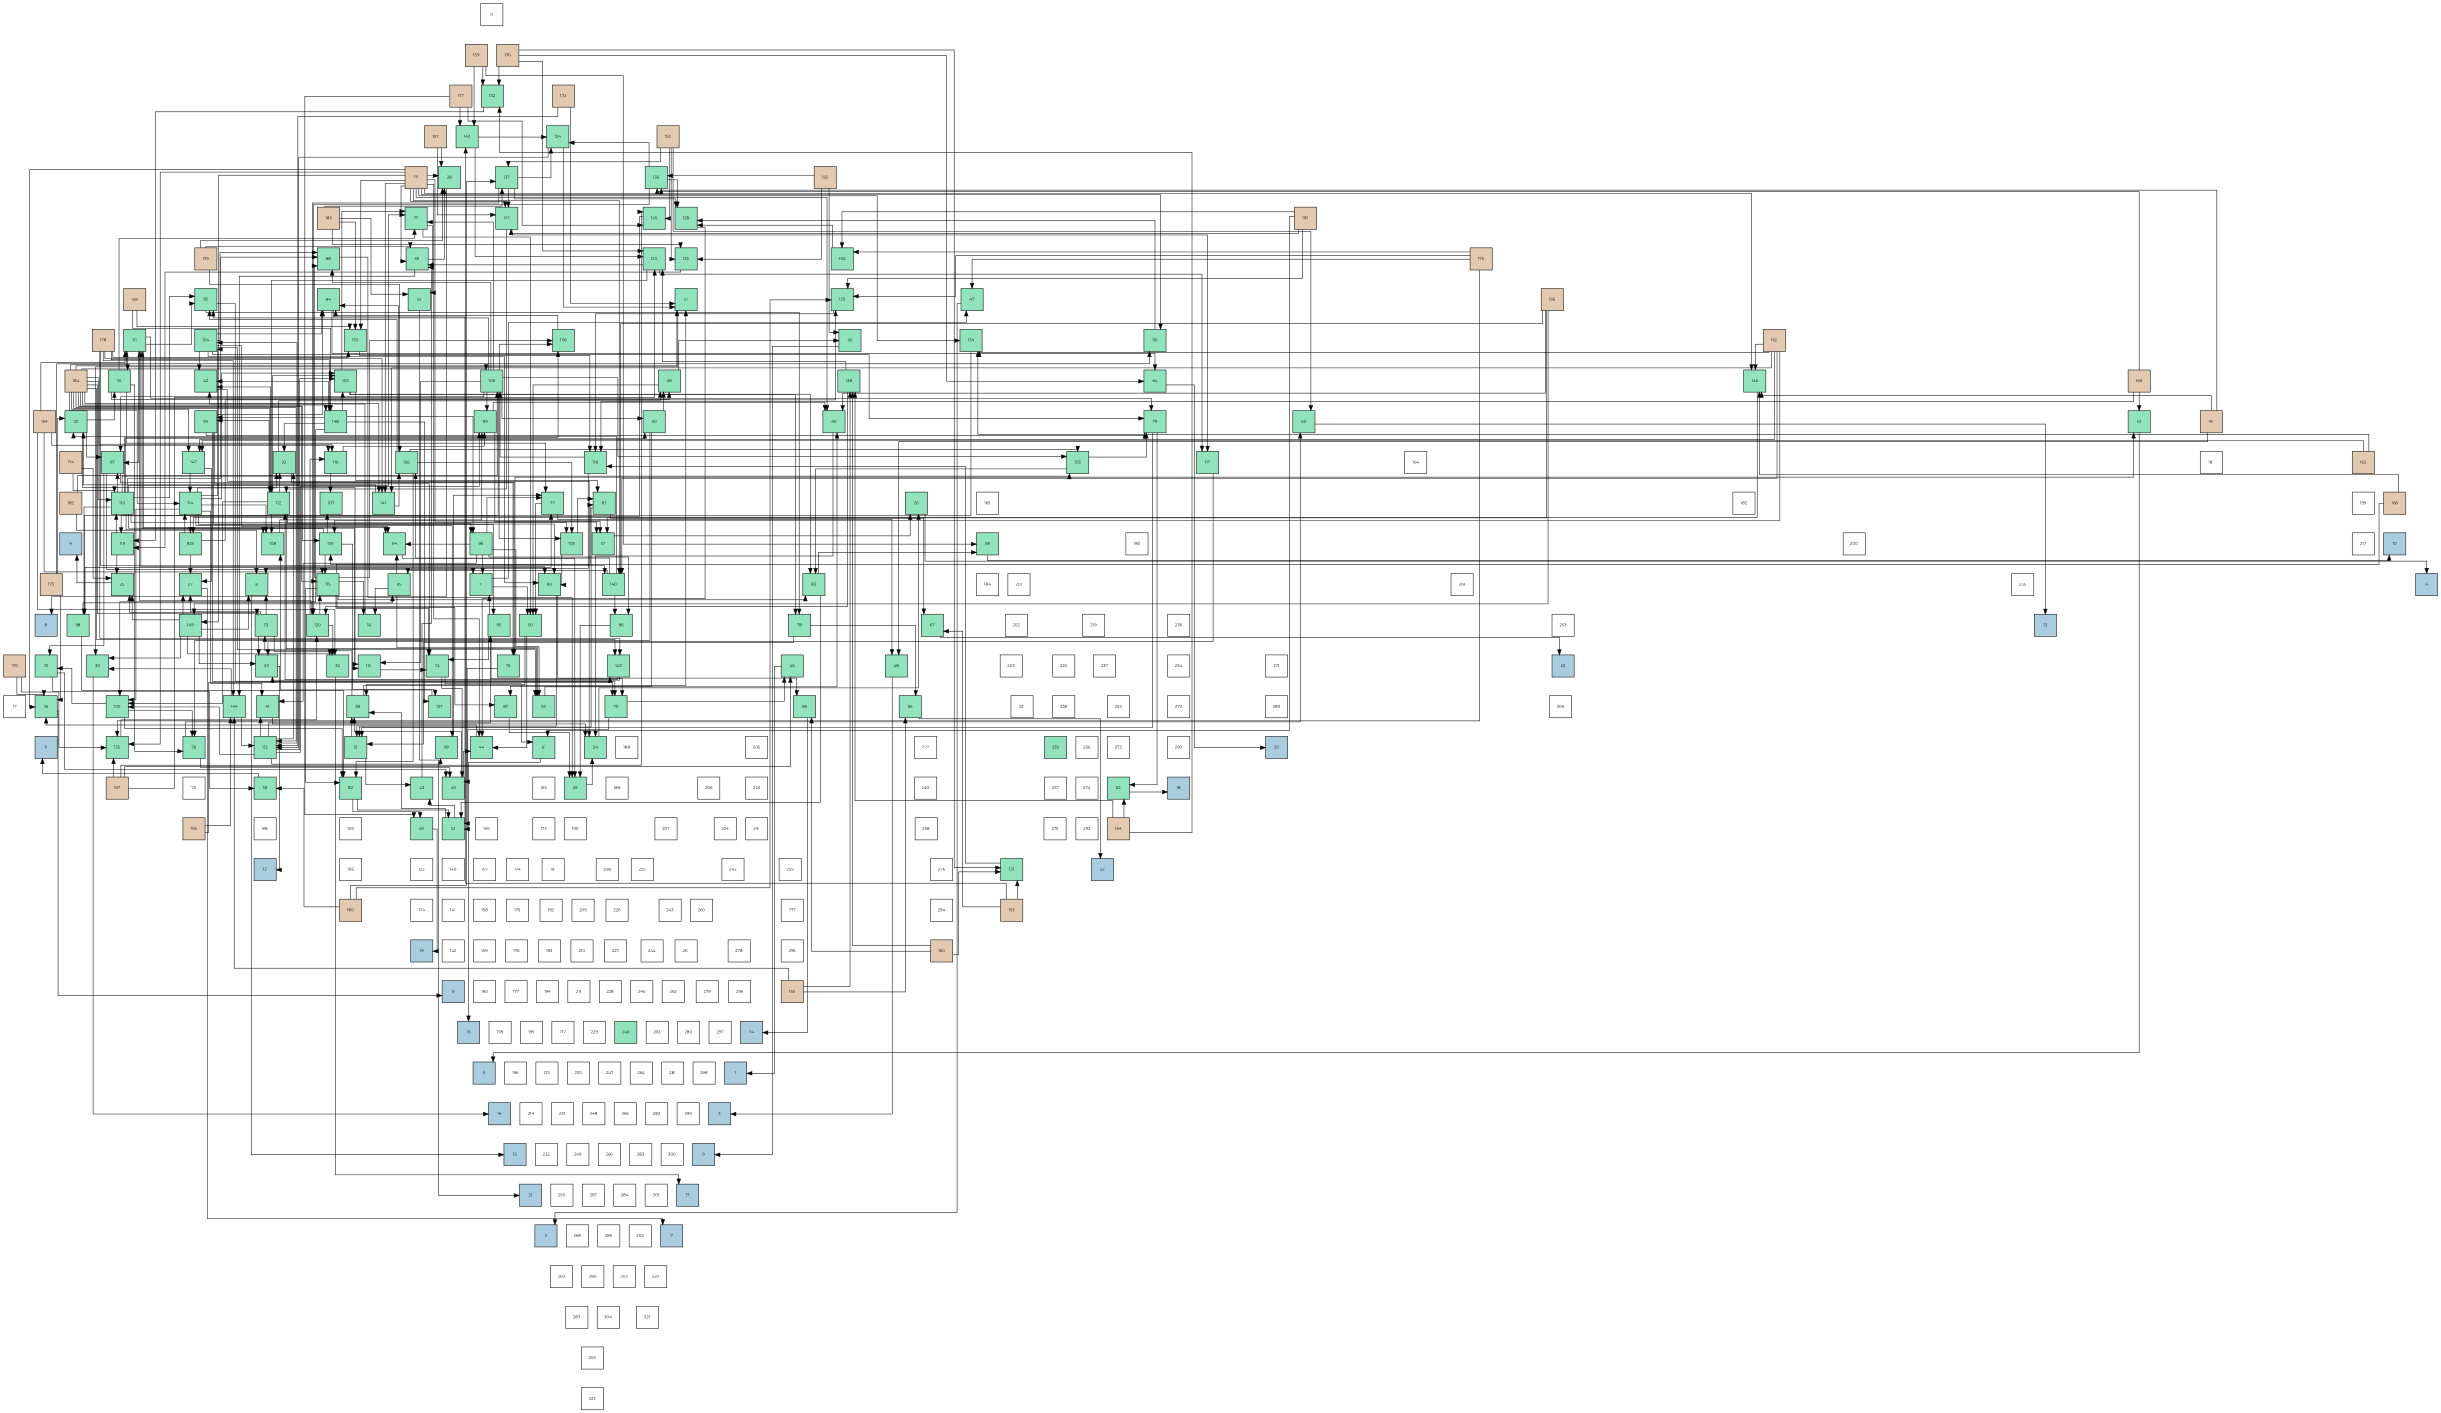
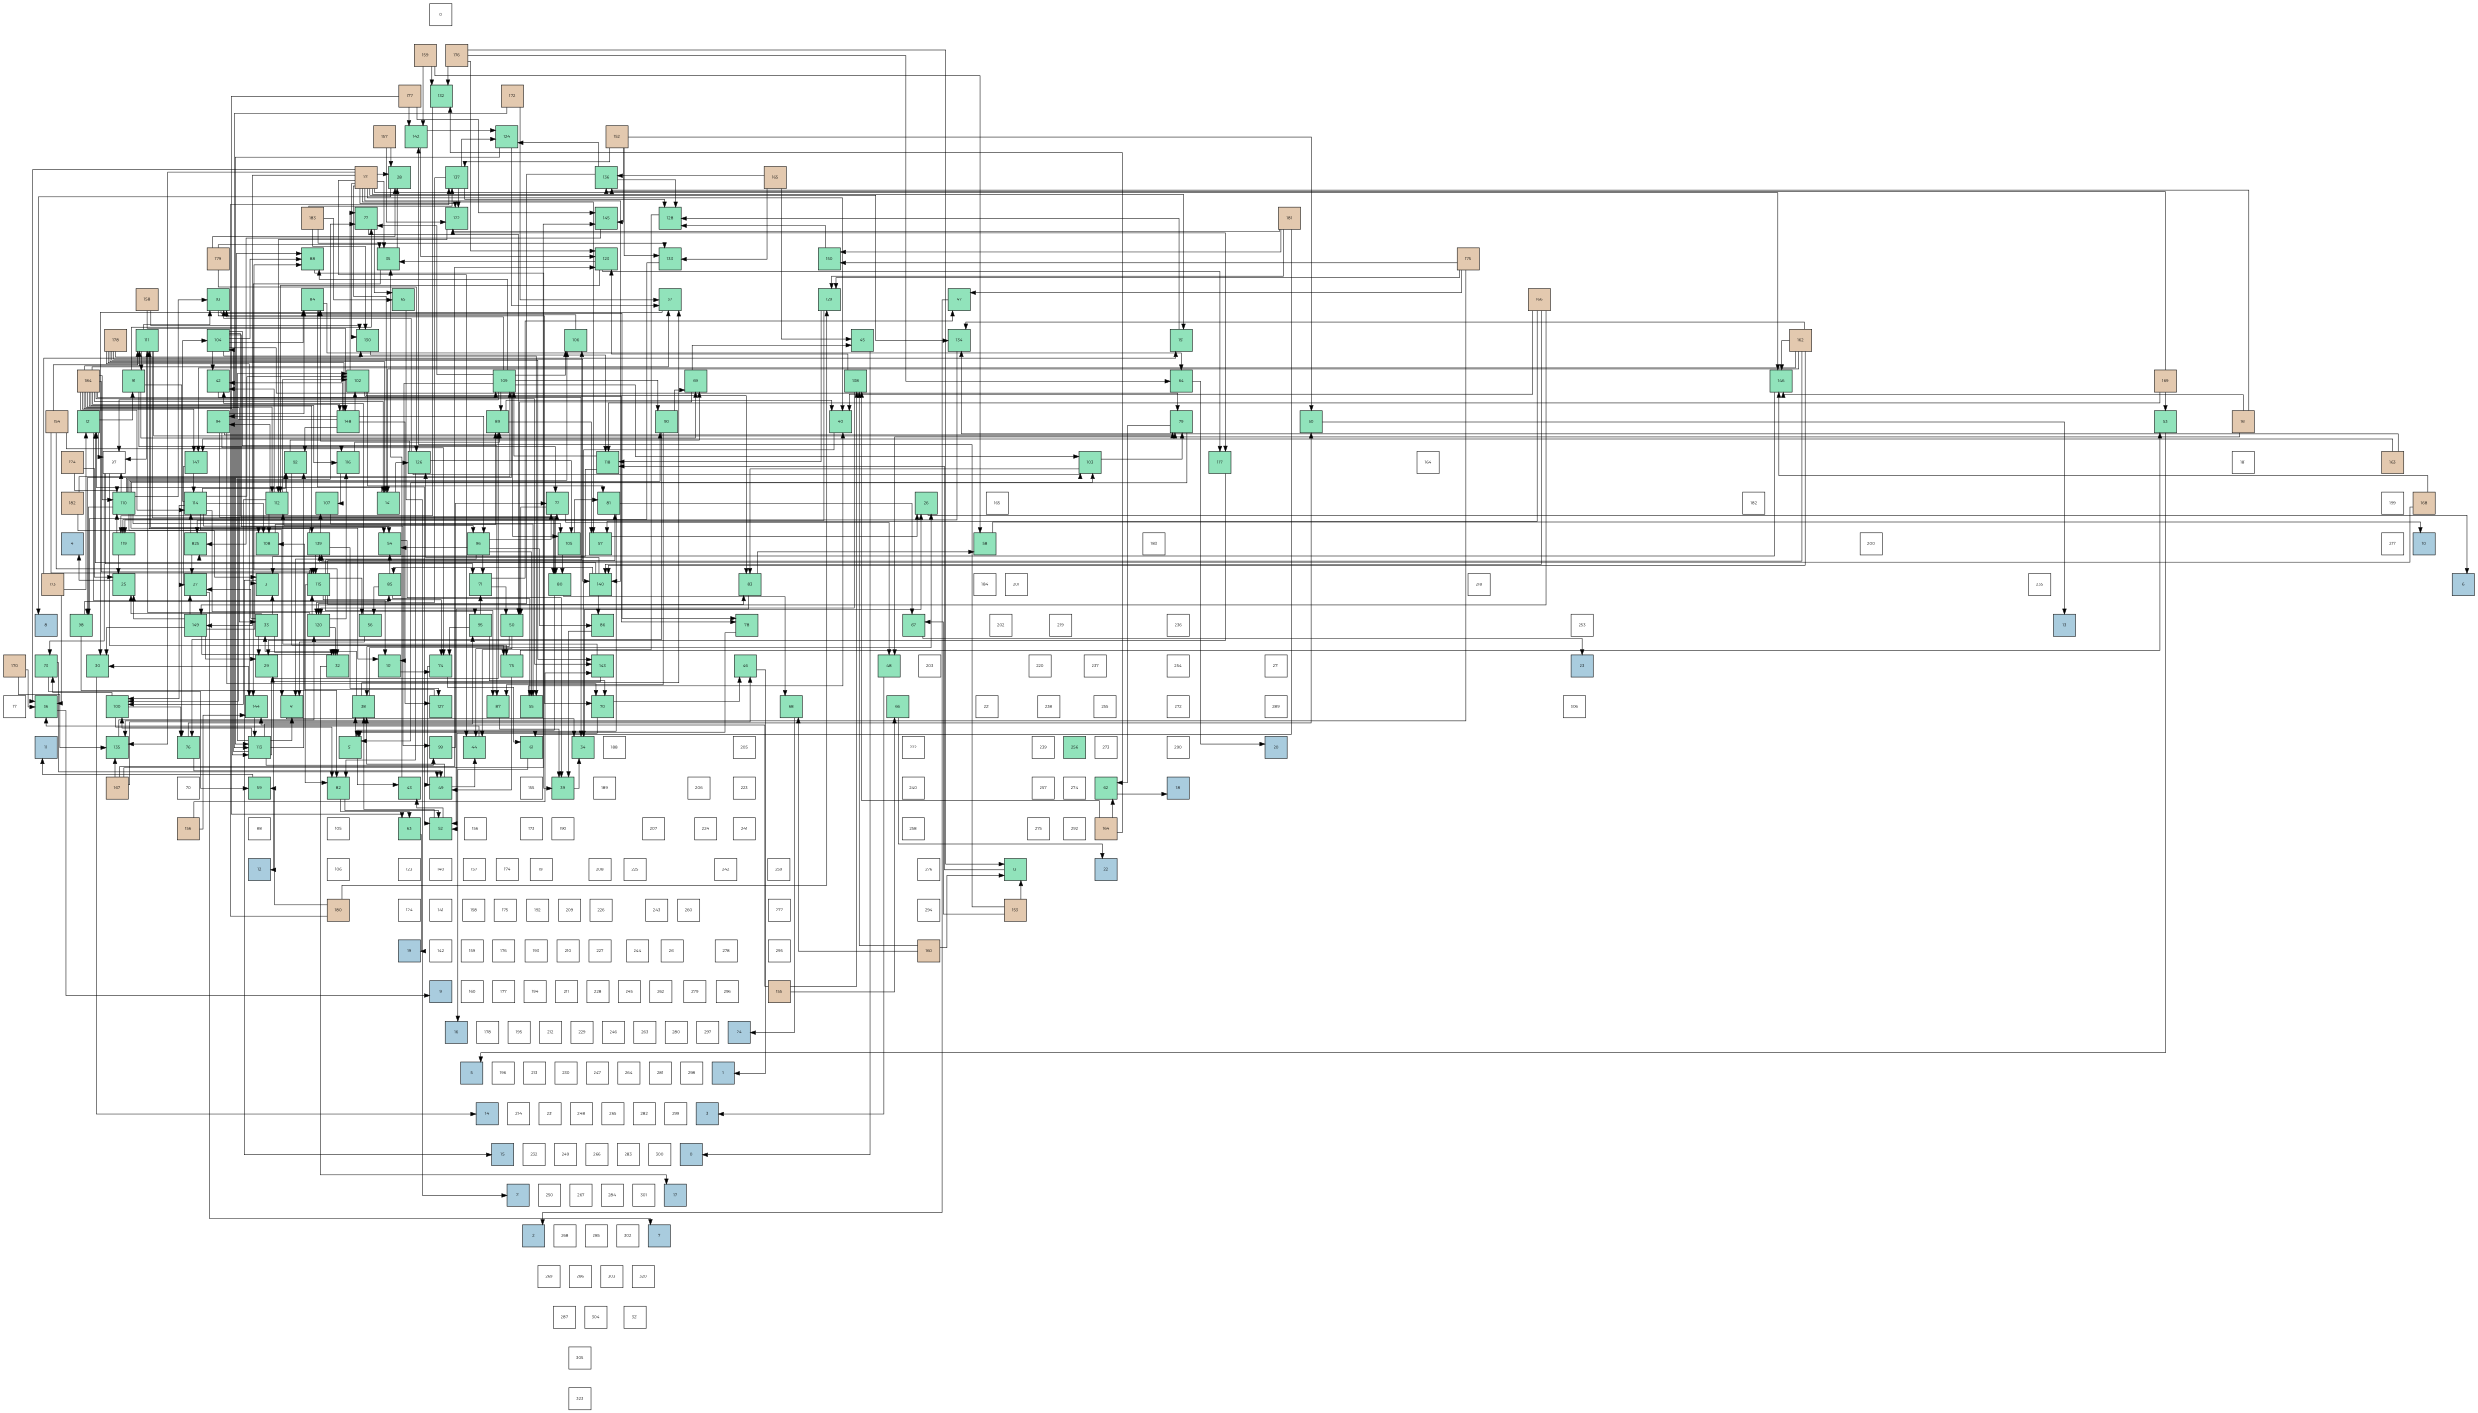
(490, 400) -> (612, 520)
none -> (428, 446)
(113, 462) -> (114, 462)
(887, 626) -> none
none -> (690, 648)
(365, 649) -> (510, 524)
none -> (299, 658)
(1056, 747) -> (1043, 747)
(1087, 747) -> (1075, 747)
(626, 1032) -> (613, 1032)
